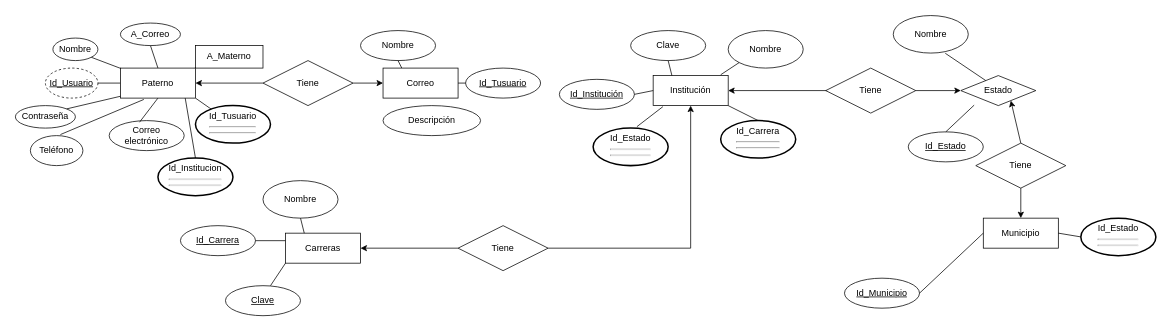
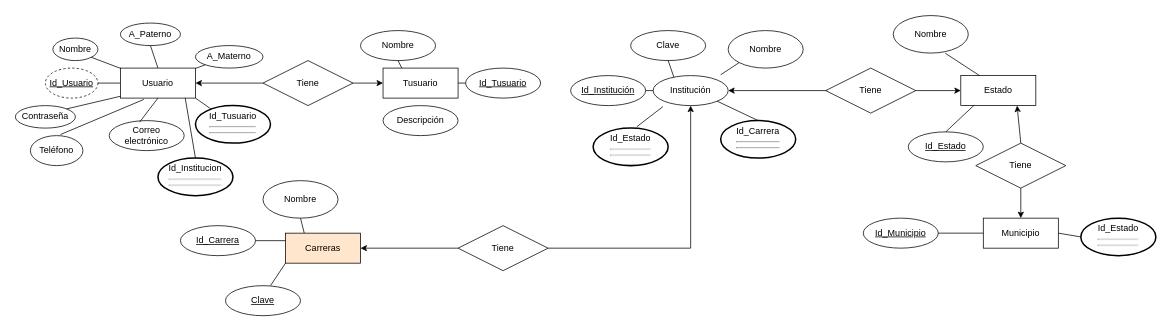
(150, 34) -> (150, 34)
(229, 57) -> (229, 57)
(158, 83) -> (158, 83)
(420, 83) -> (420, 83)
(690, 90) -> (690, 90)
(998, 90) -> (998, 90)
(597, 94) -> (608, 90)
(432, 120) -> (420, 120)
(323, 248) -> (323, 248)
(882, 293) -> (900, 233)
